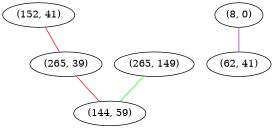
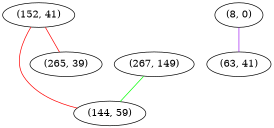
(154, 64) -> (154, 64)
(239, 64) -> (239, 64)
(88, 89) -> (27, 81)
